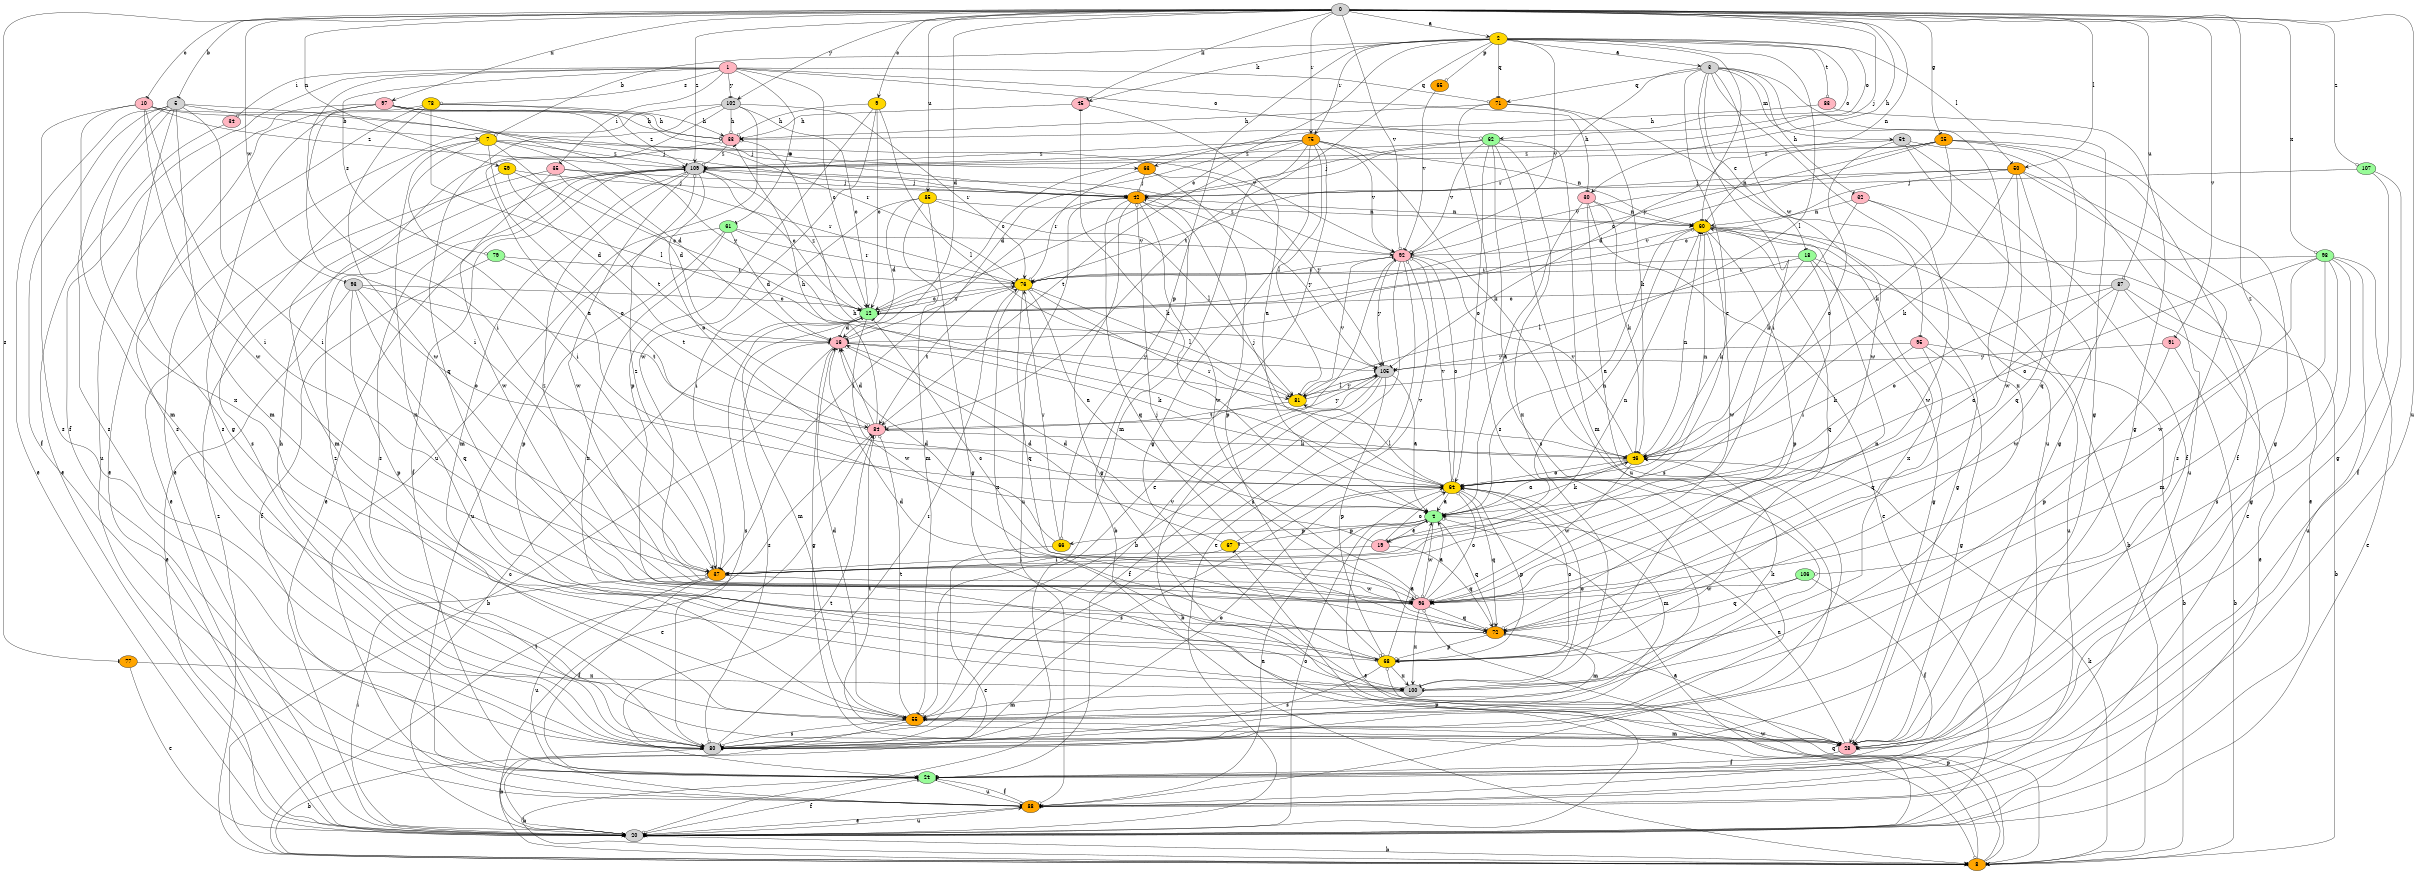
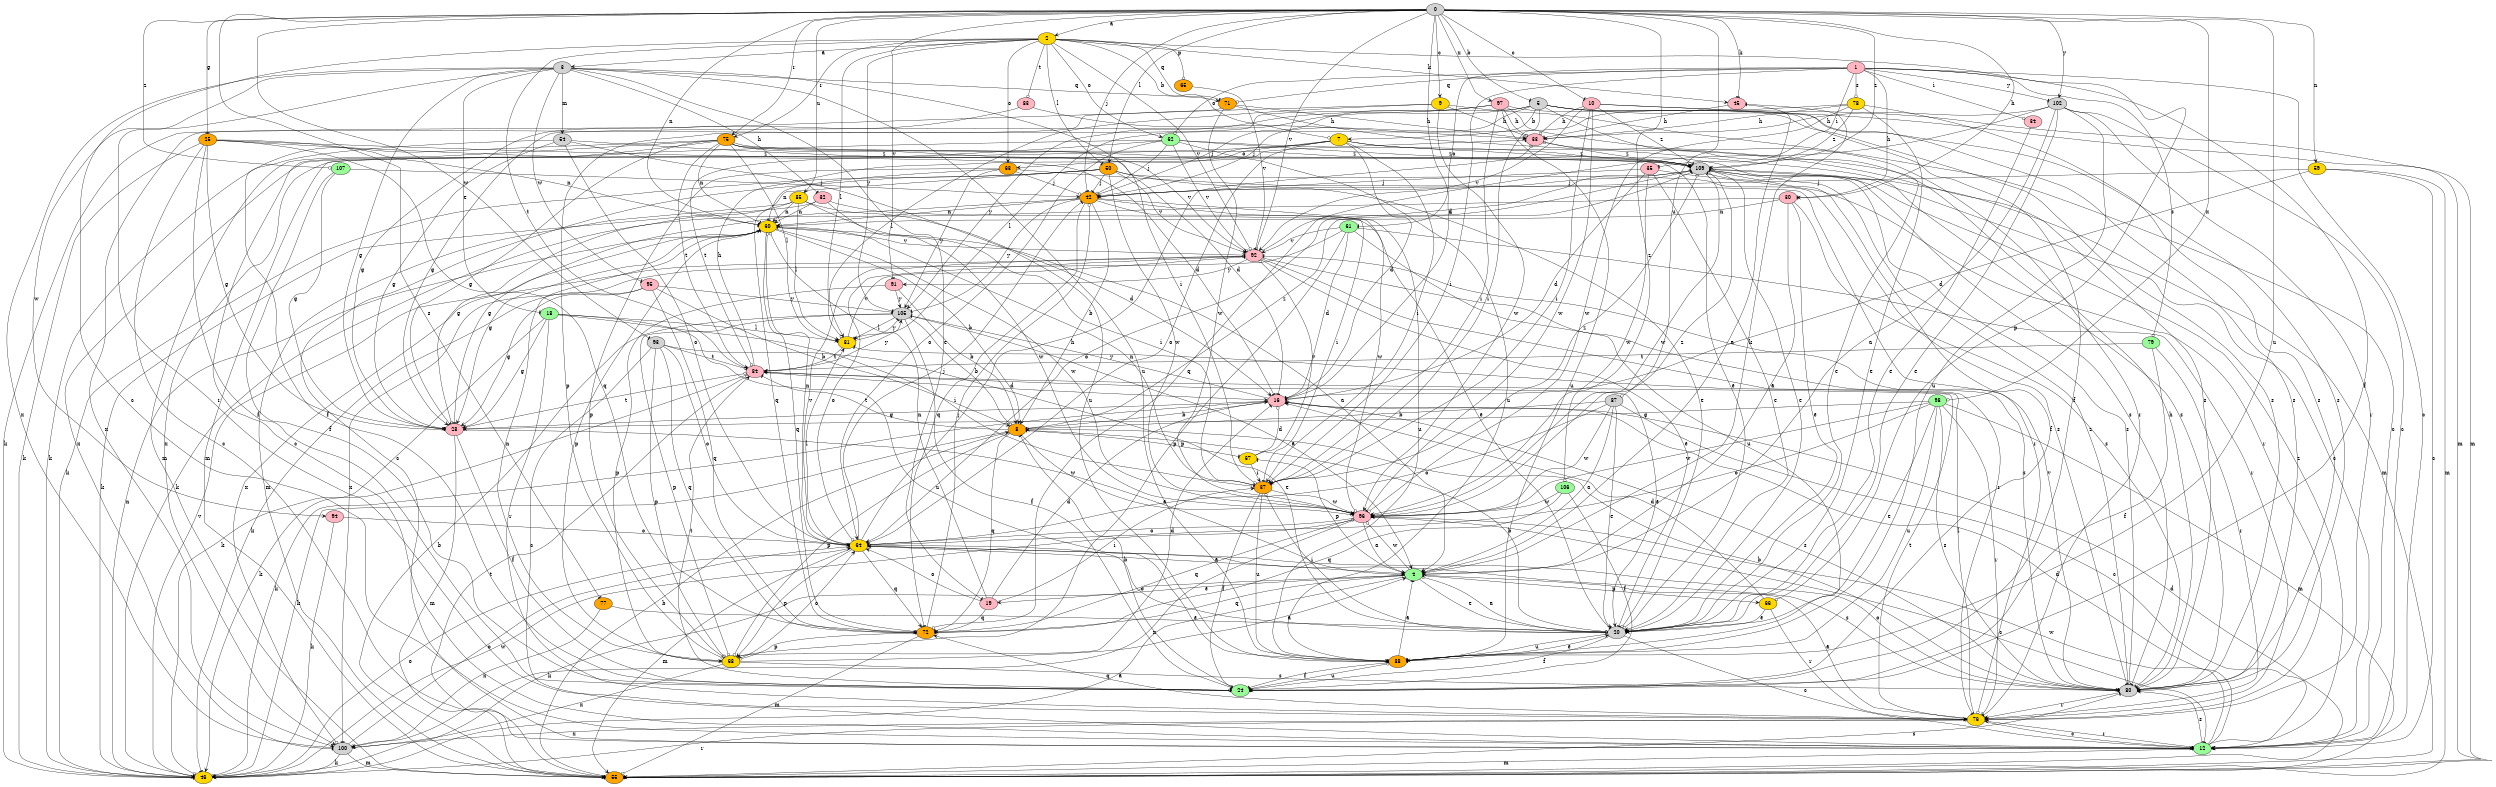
none -> (900, 175)
(1378, 309) -> (1095, 282)
none -> (335, 517)
(1403, 730) -> (403, 673)
